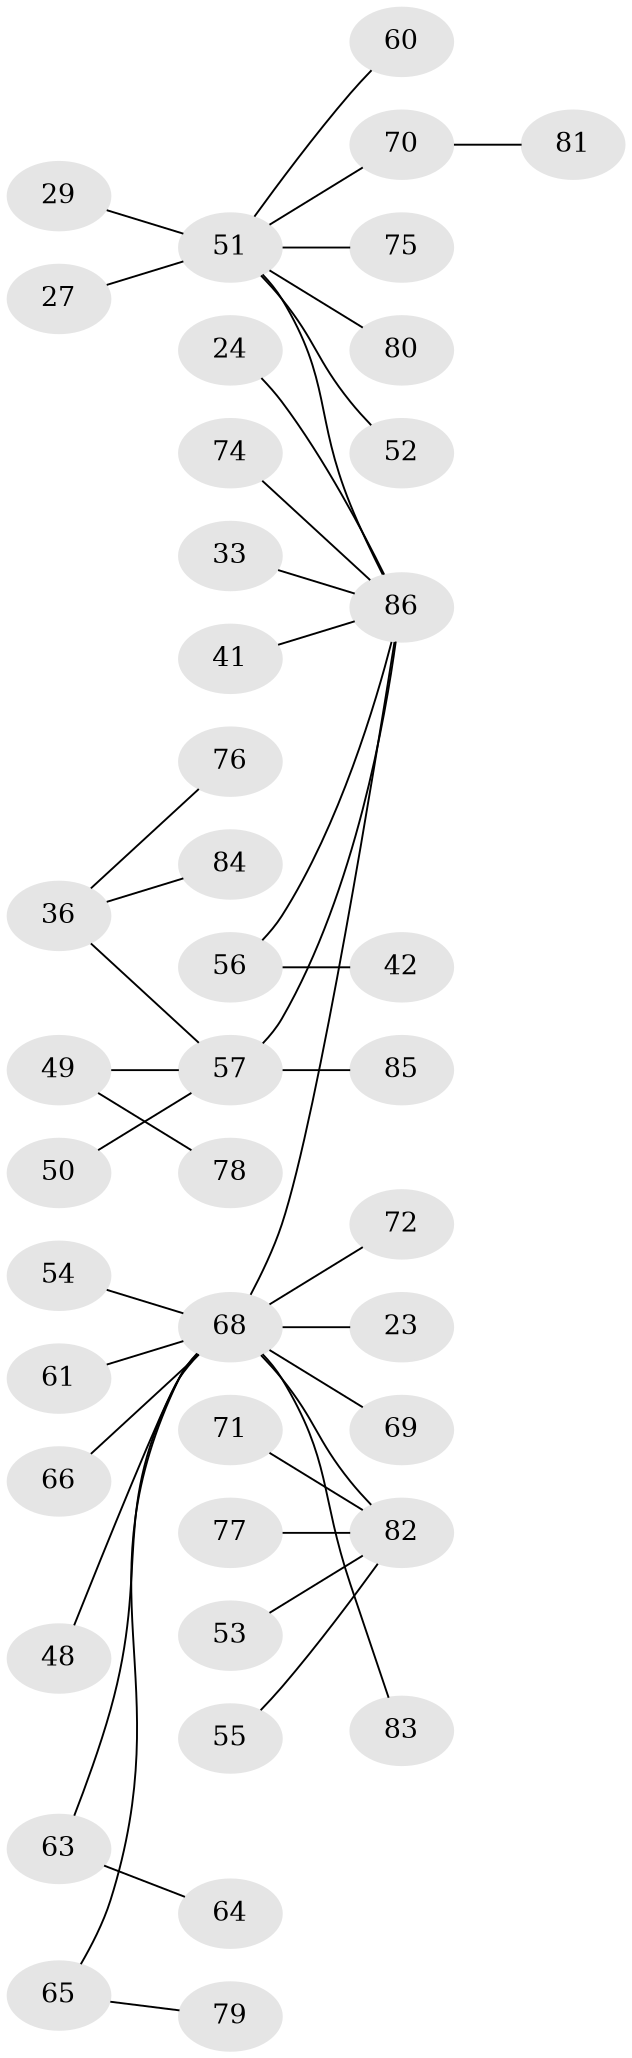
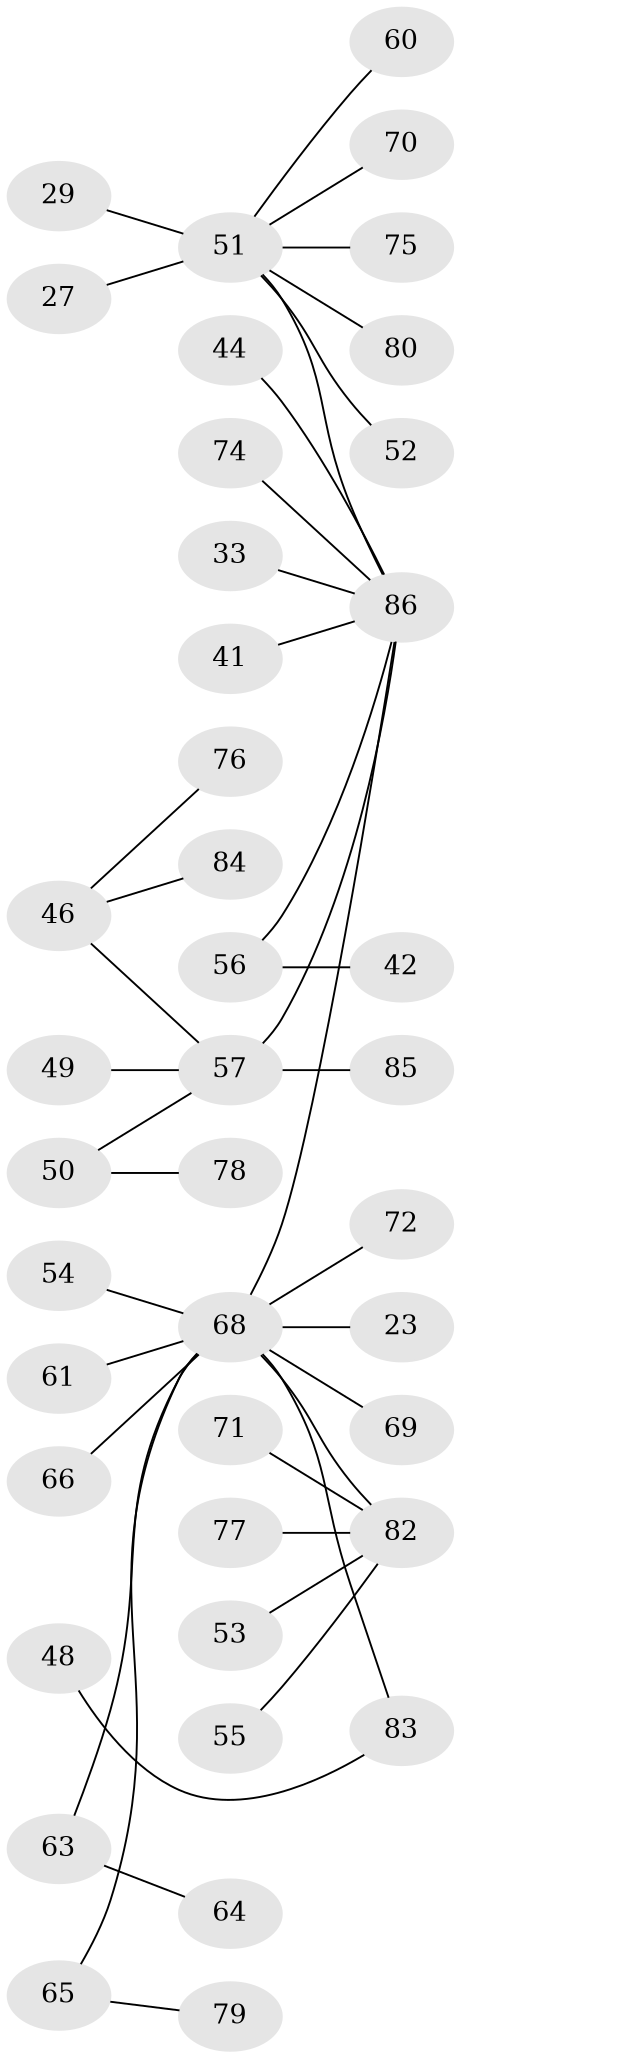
(573, 145) -> none
(230, 350) -> (230, 350)
(59, 916) -> (59, 916)
(133, 1114) -> (145, 1173)
(125, 1500) -> (204, 1798)
